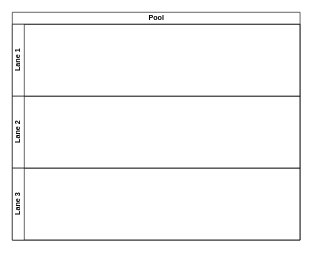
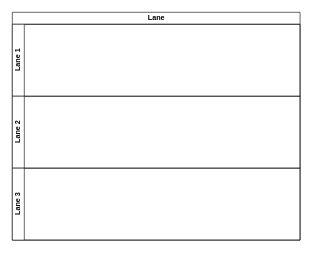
(157, 18) -> (157, 18)
